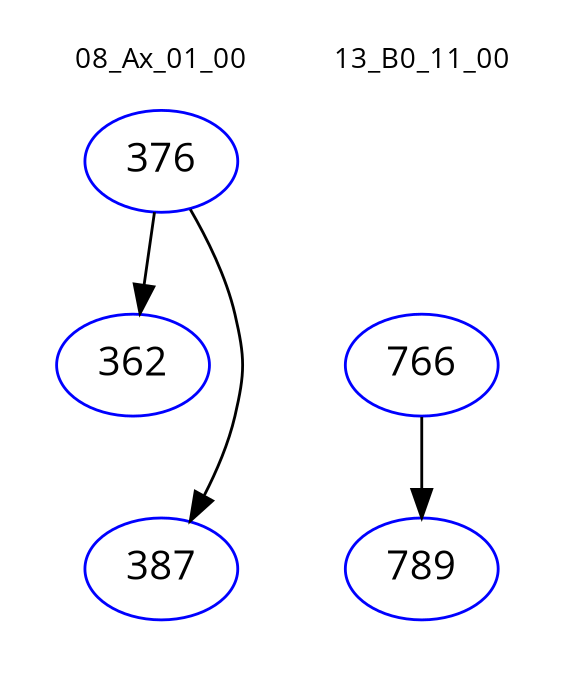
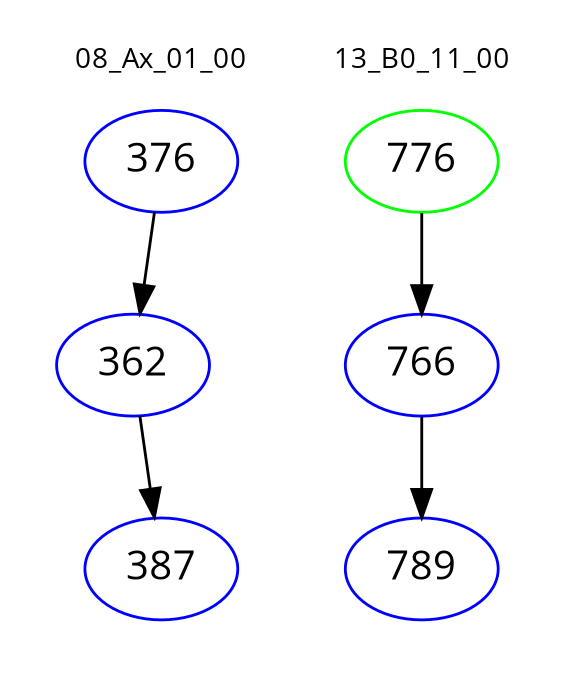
none -> (422, 161)
(242, 351) -> (145, 452)
